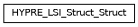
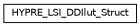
(69, 13) -> (70, 13)
